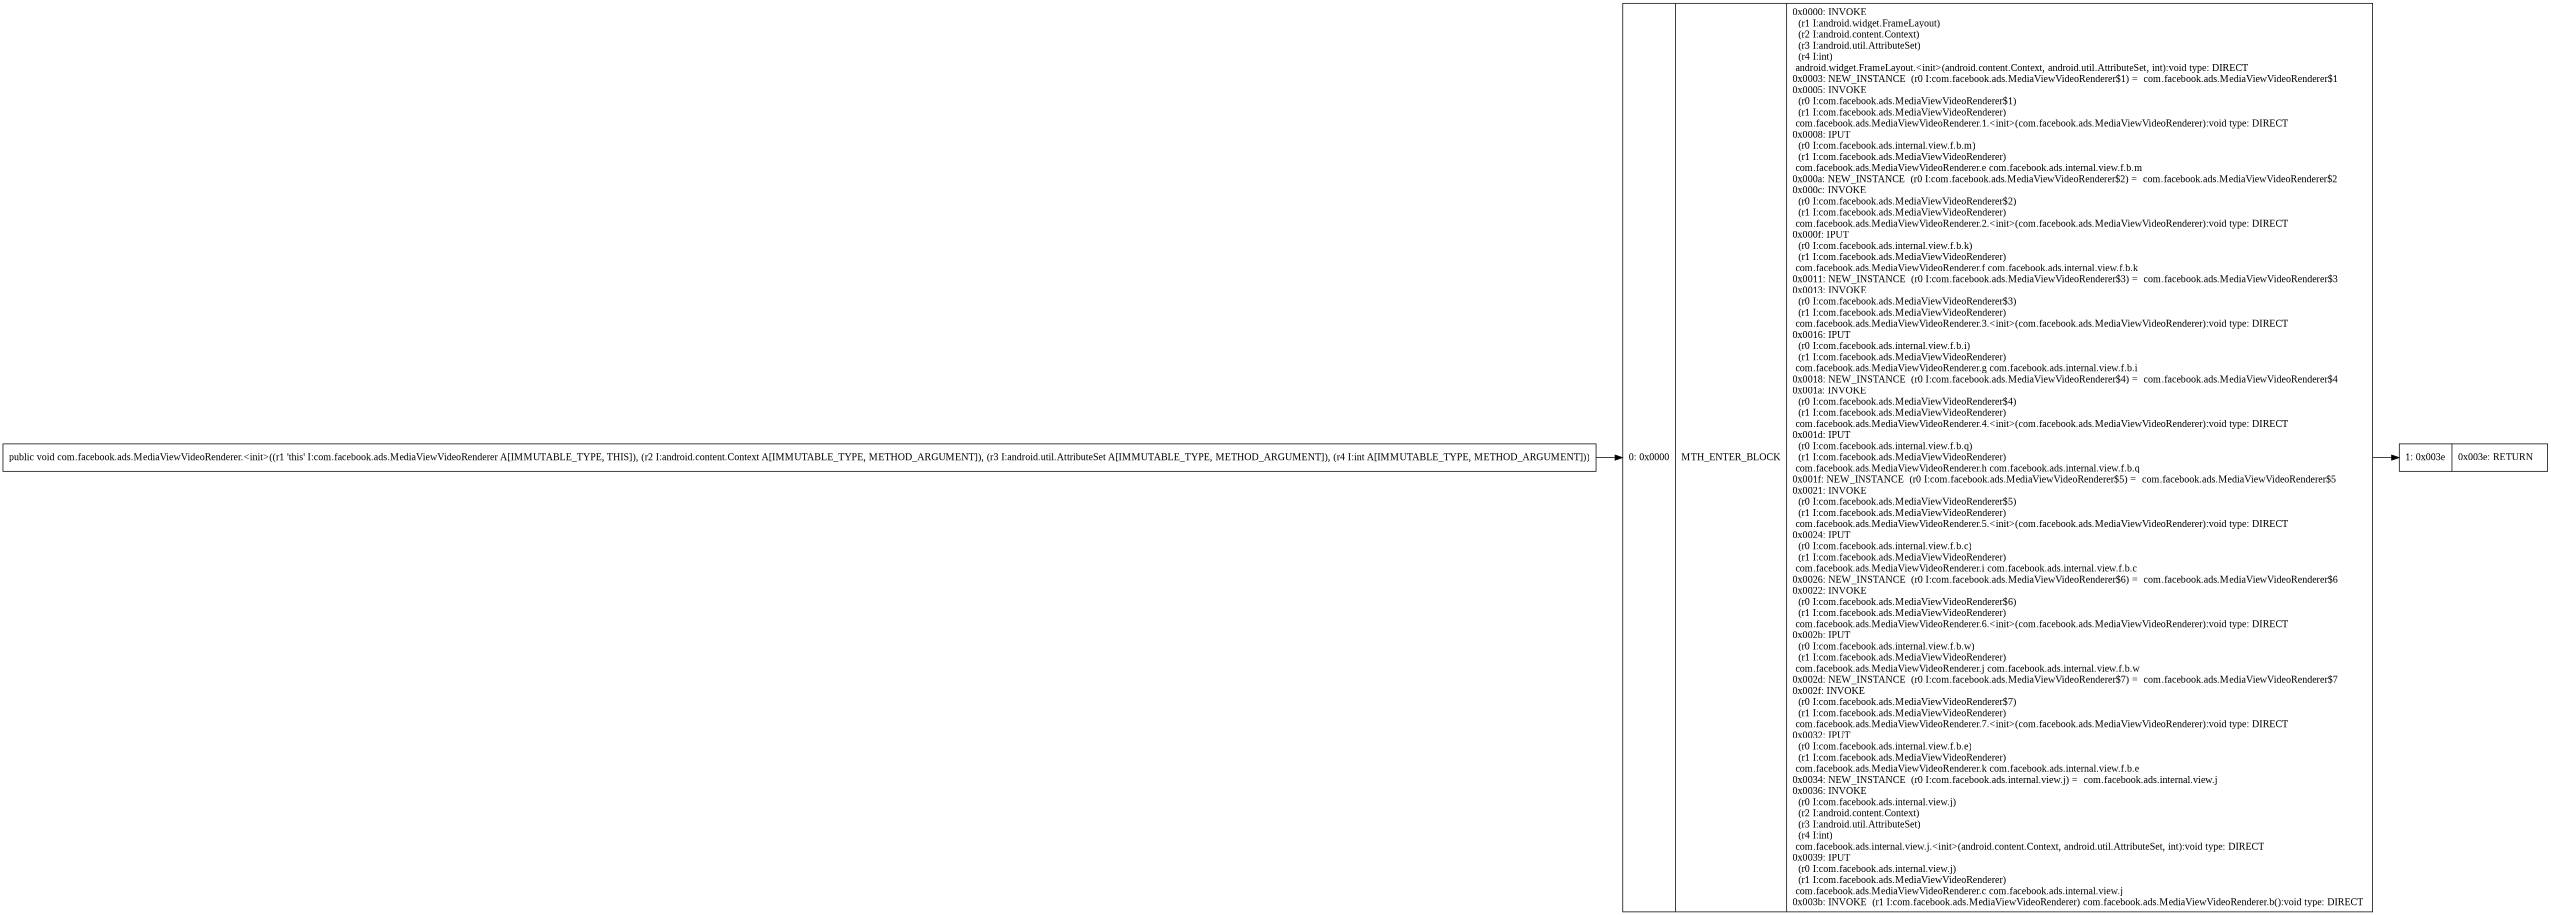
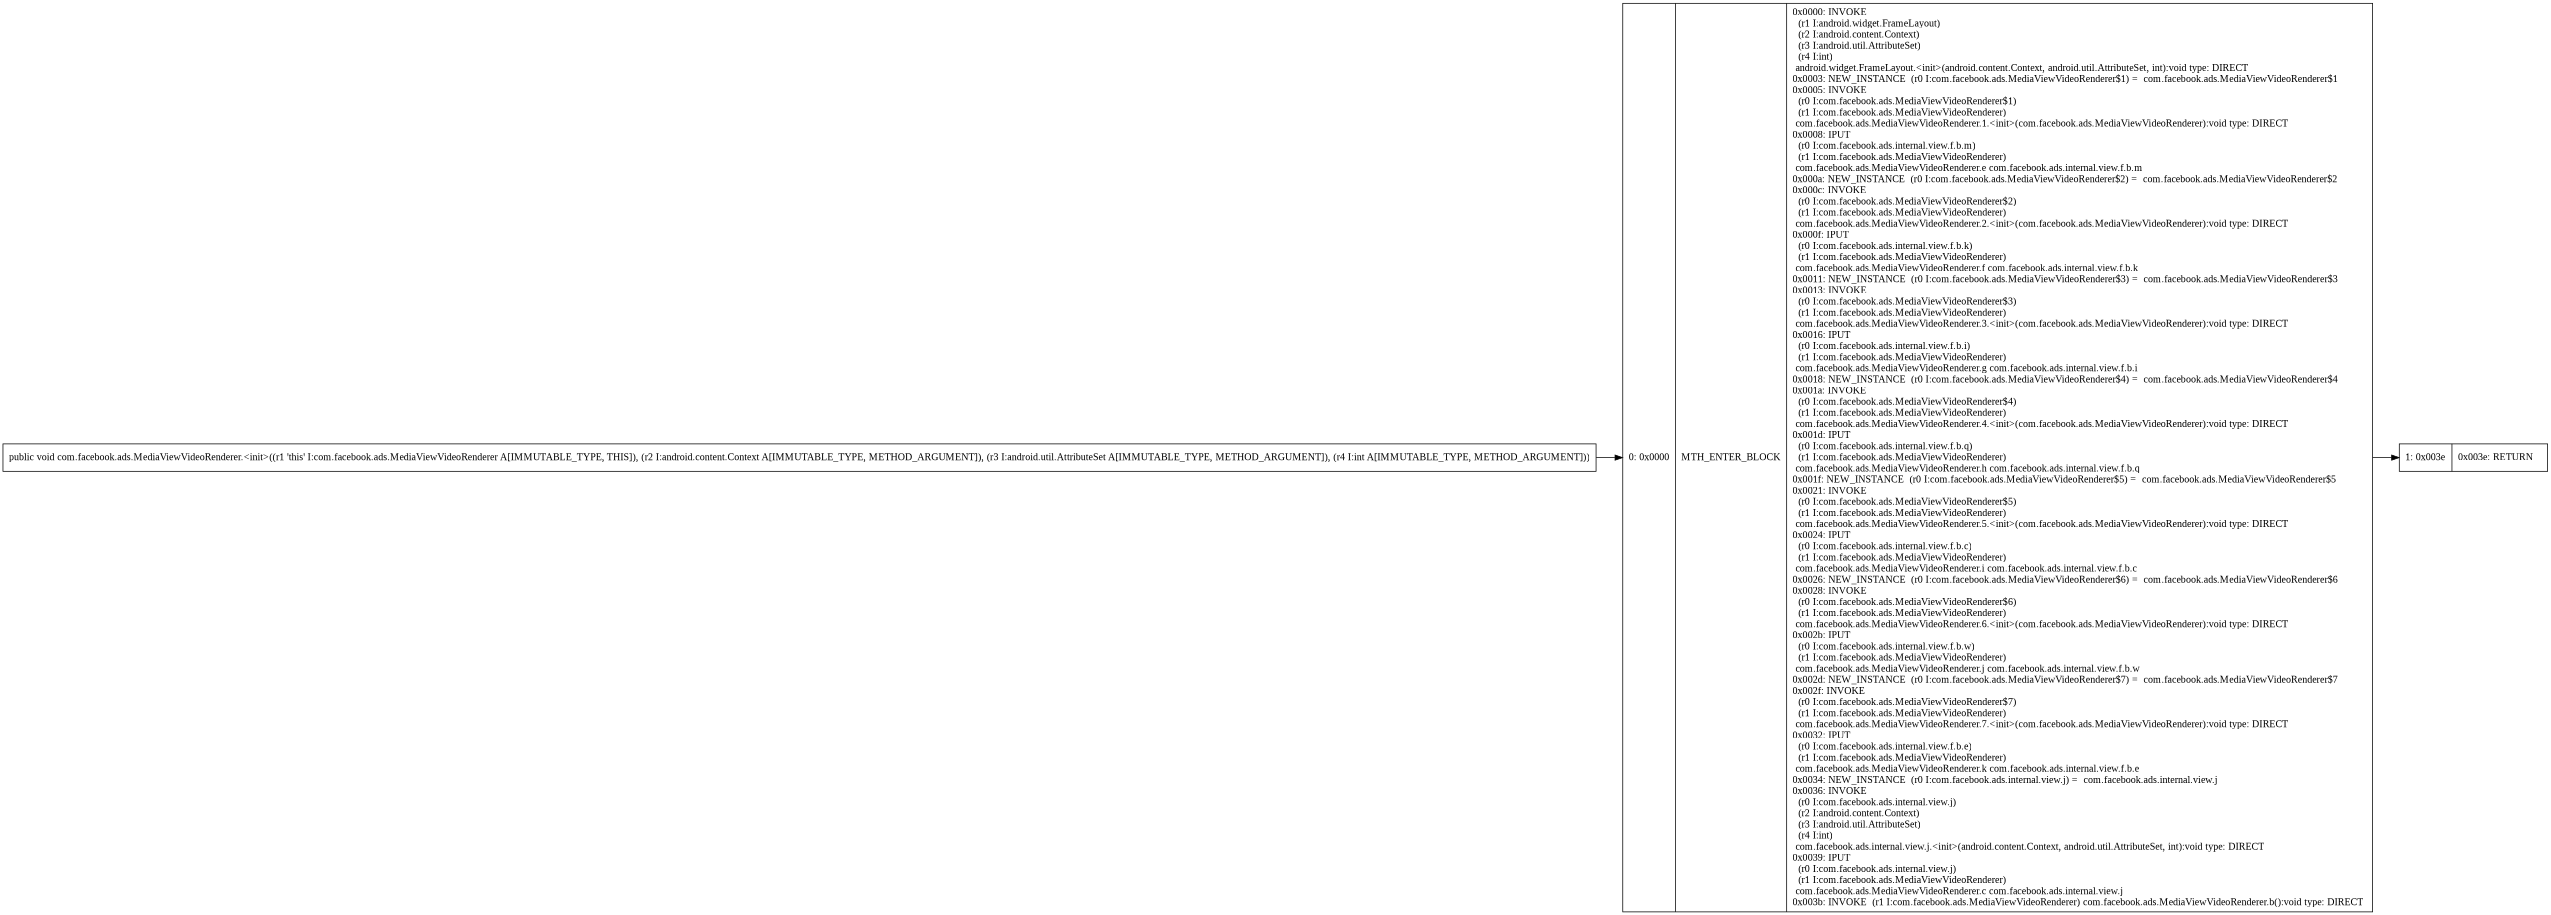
(1833, 591) -> (1833, 591)
